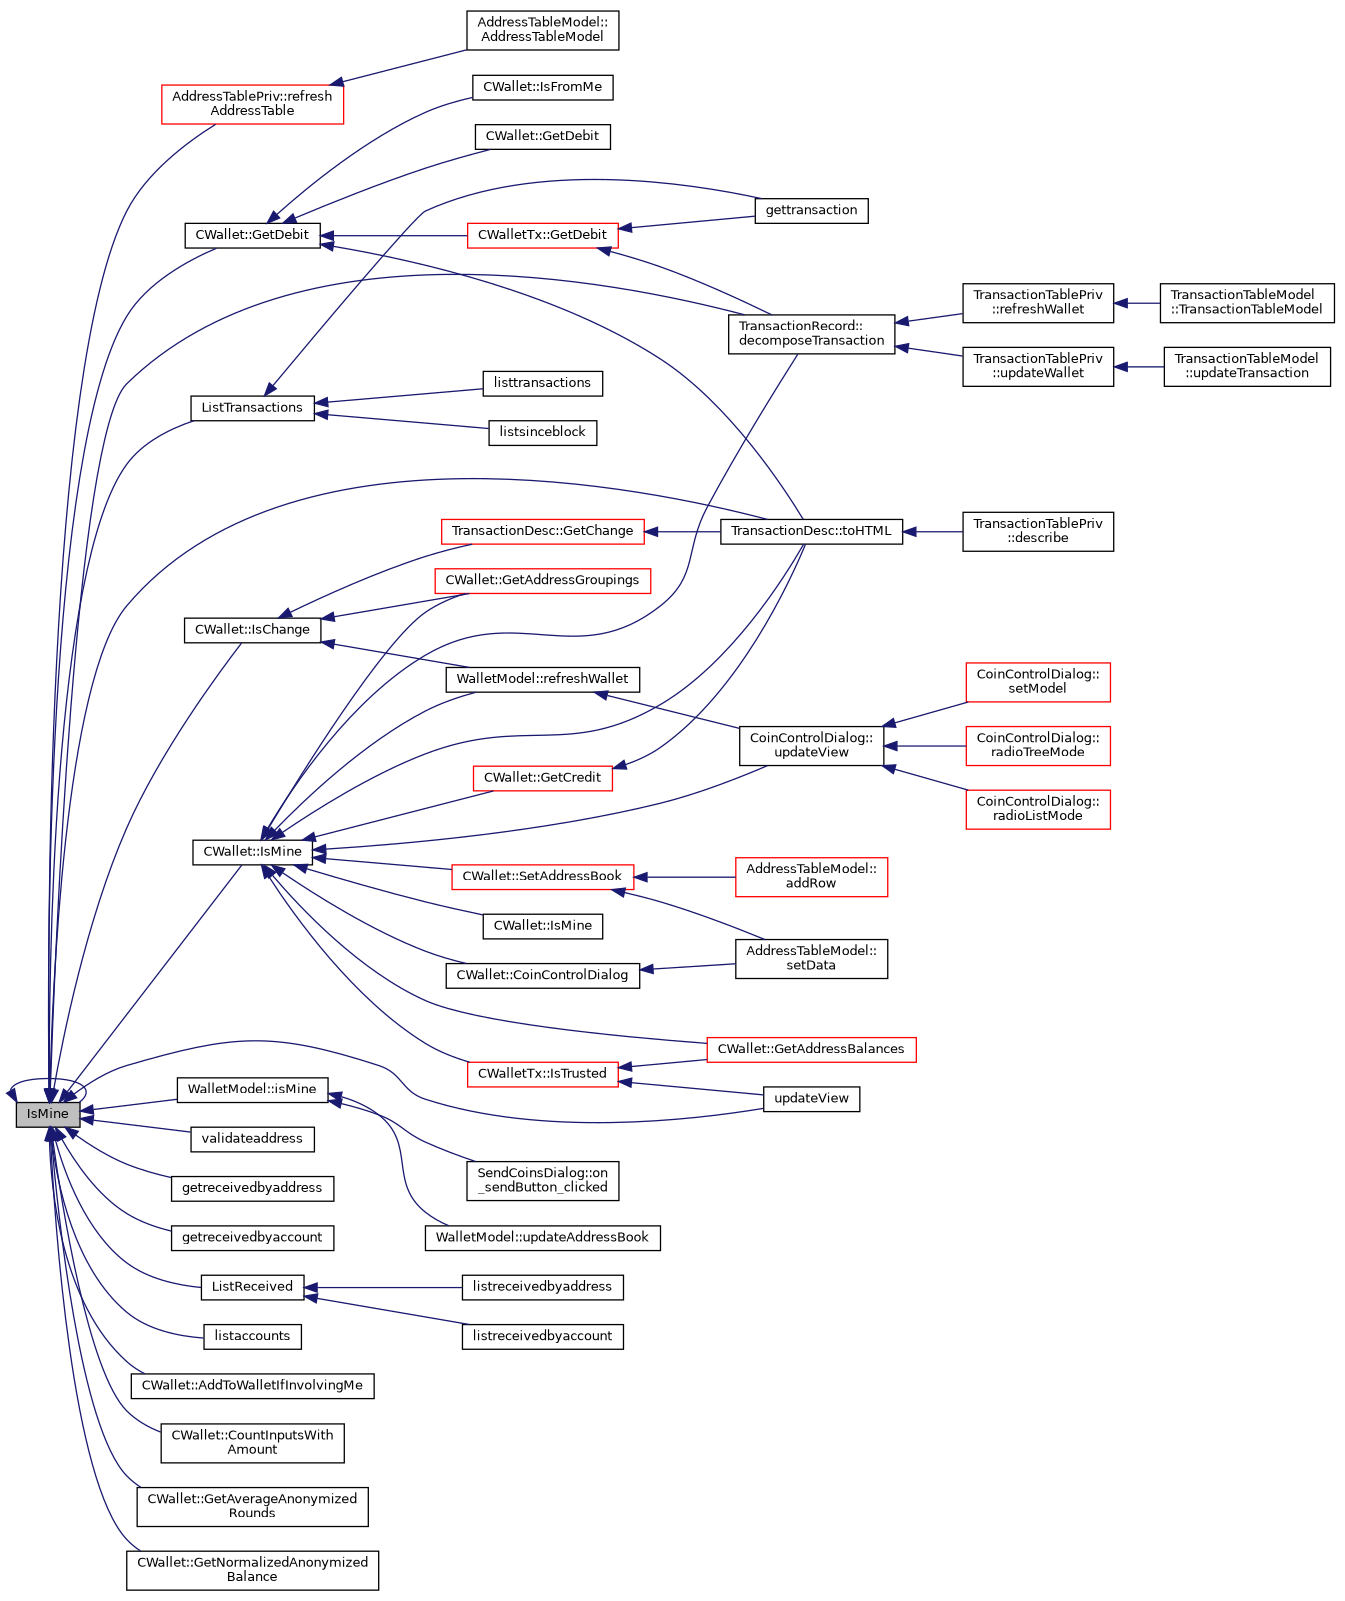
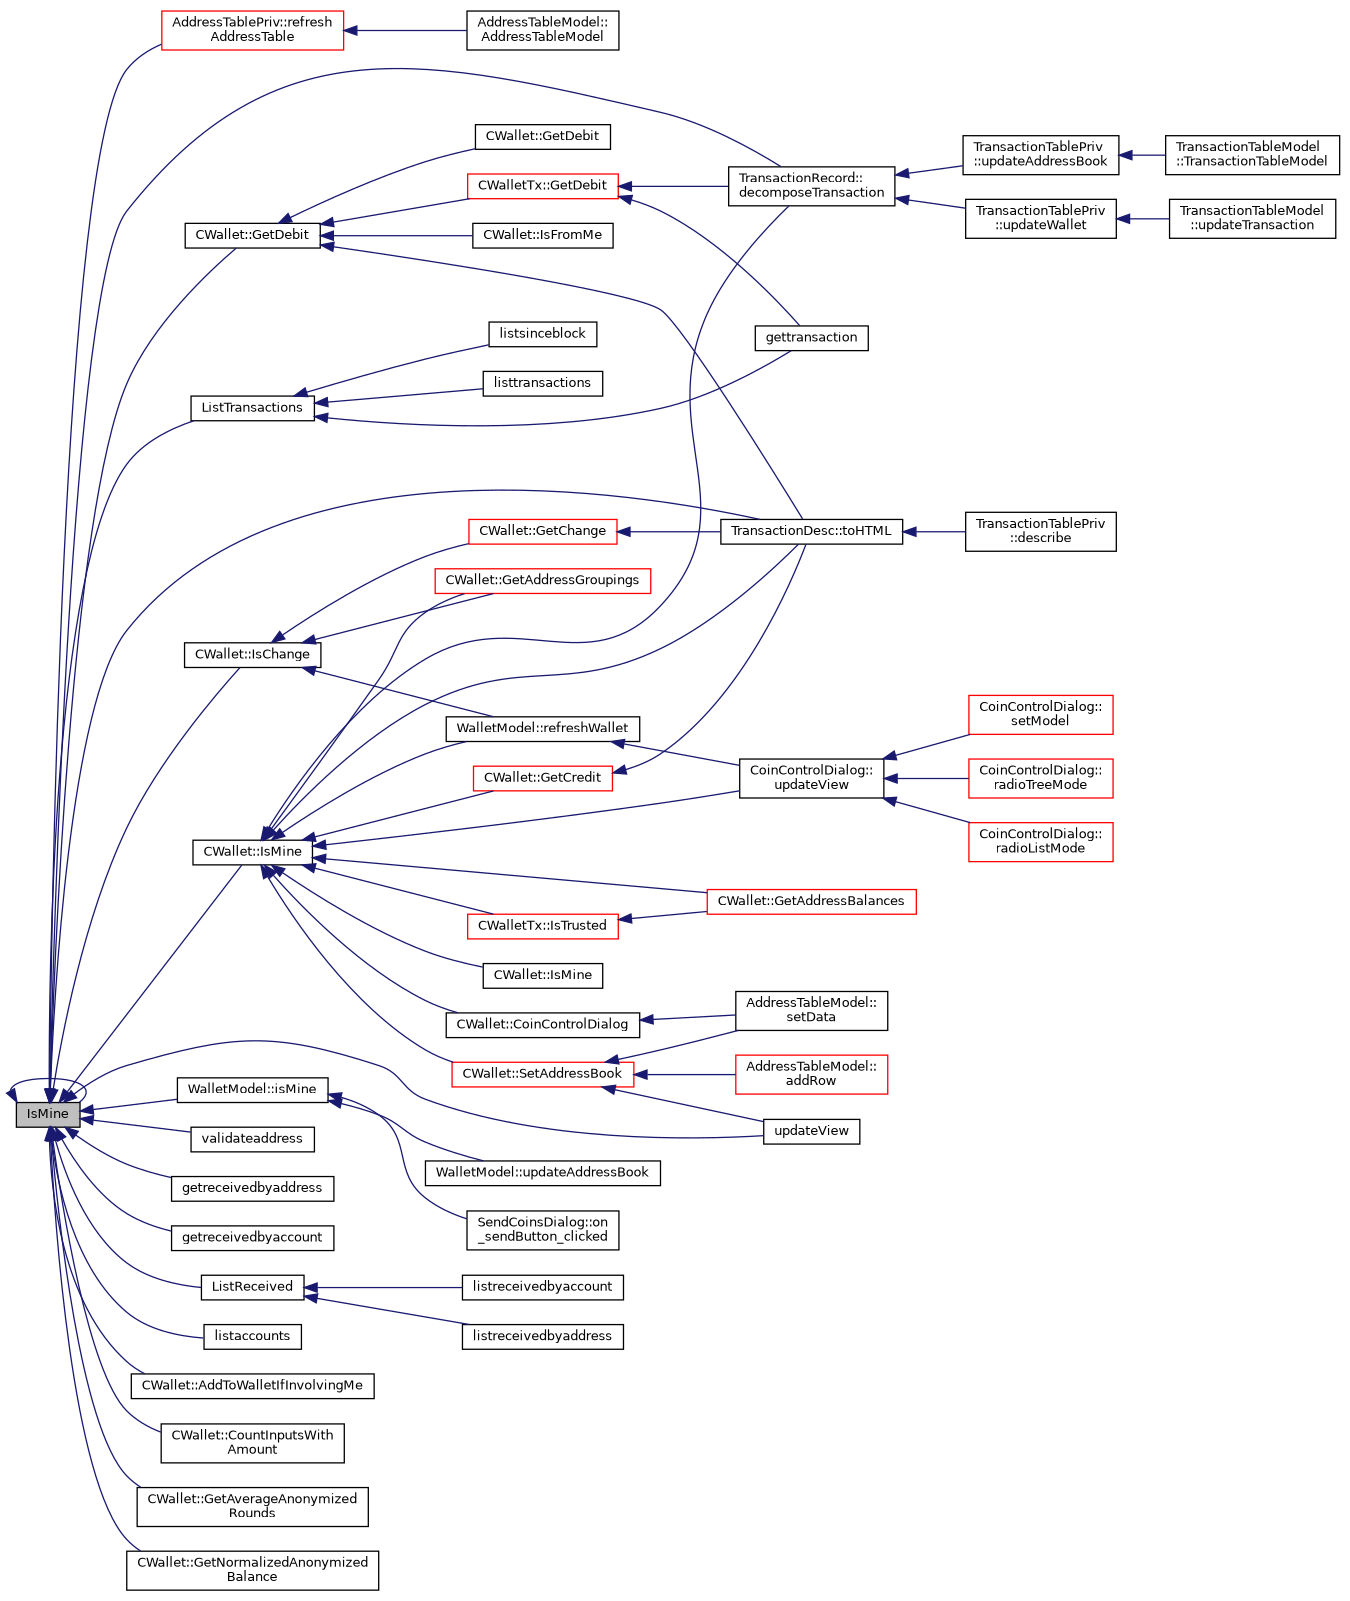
(1038, 303) -> (1041, 155)
(543, 532) -> (543, 532)
(698, 1089) -> (689, 1106)
